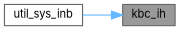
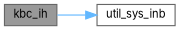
(97, 15) -> (71, 15)
